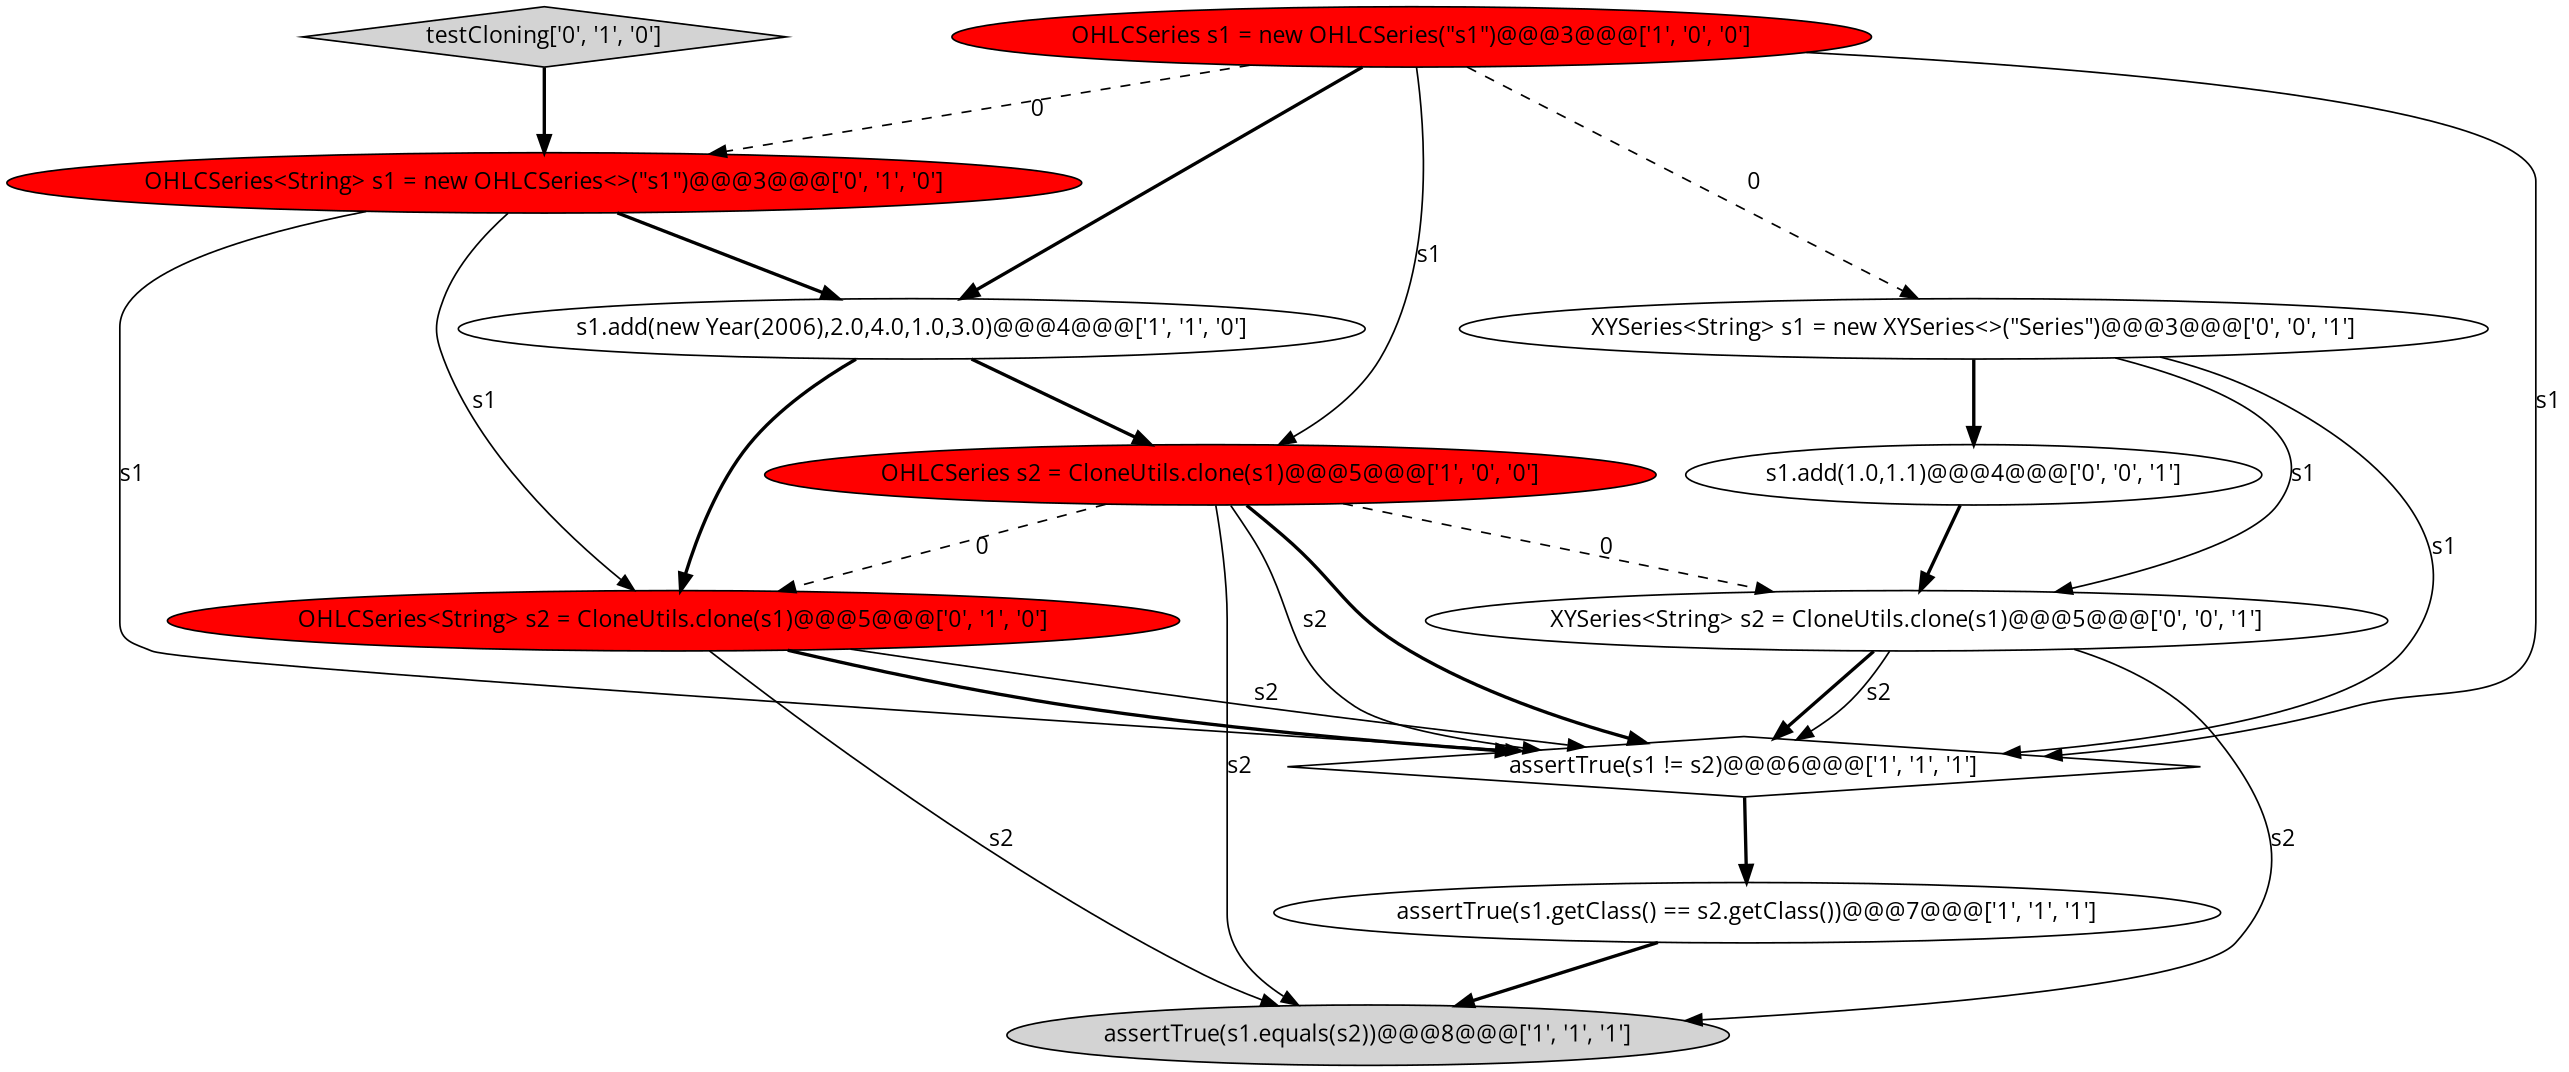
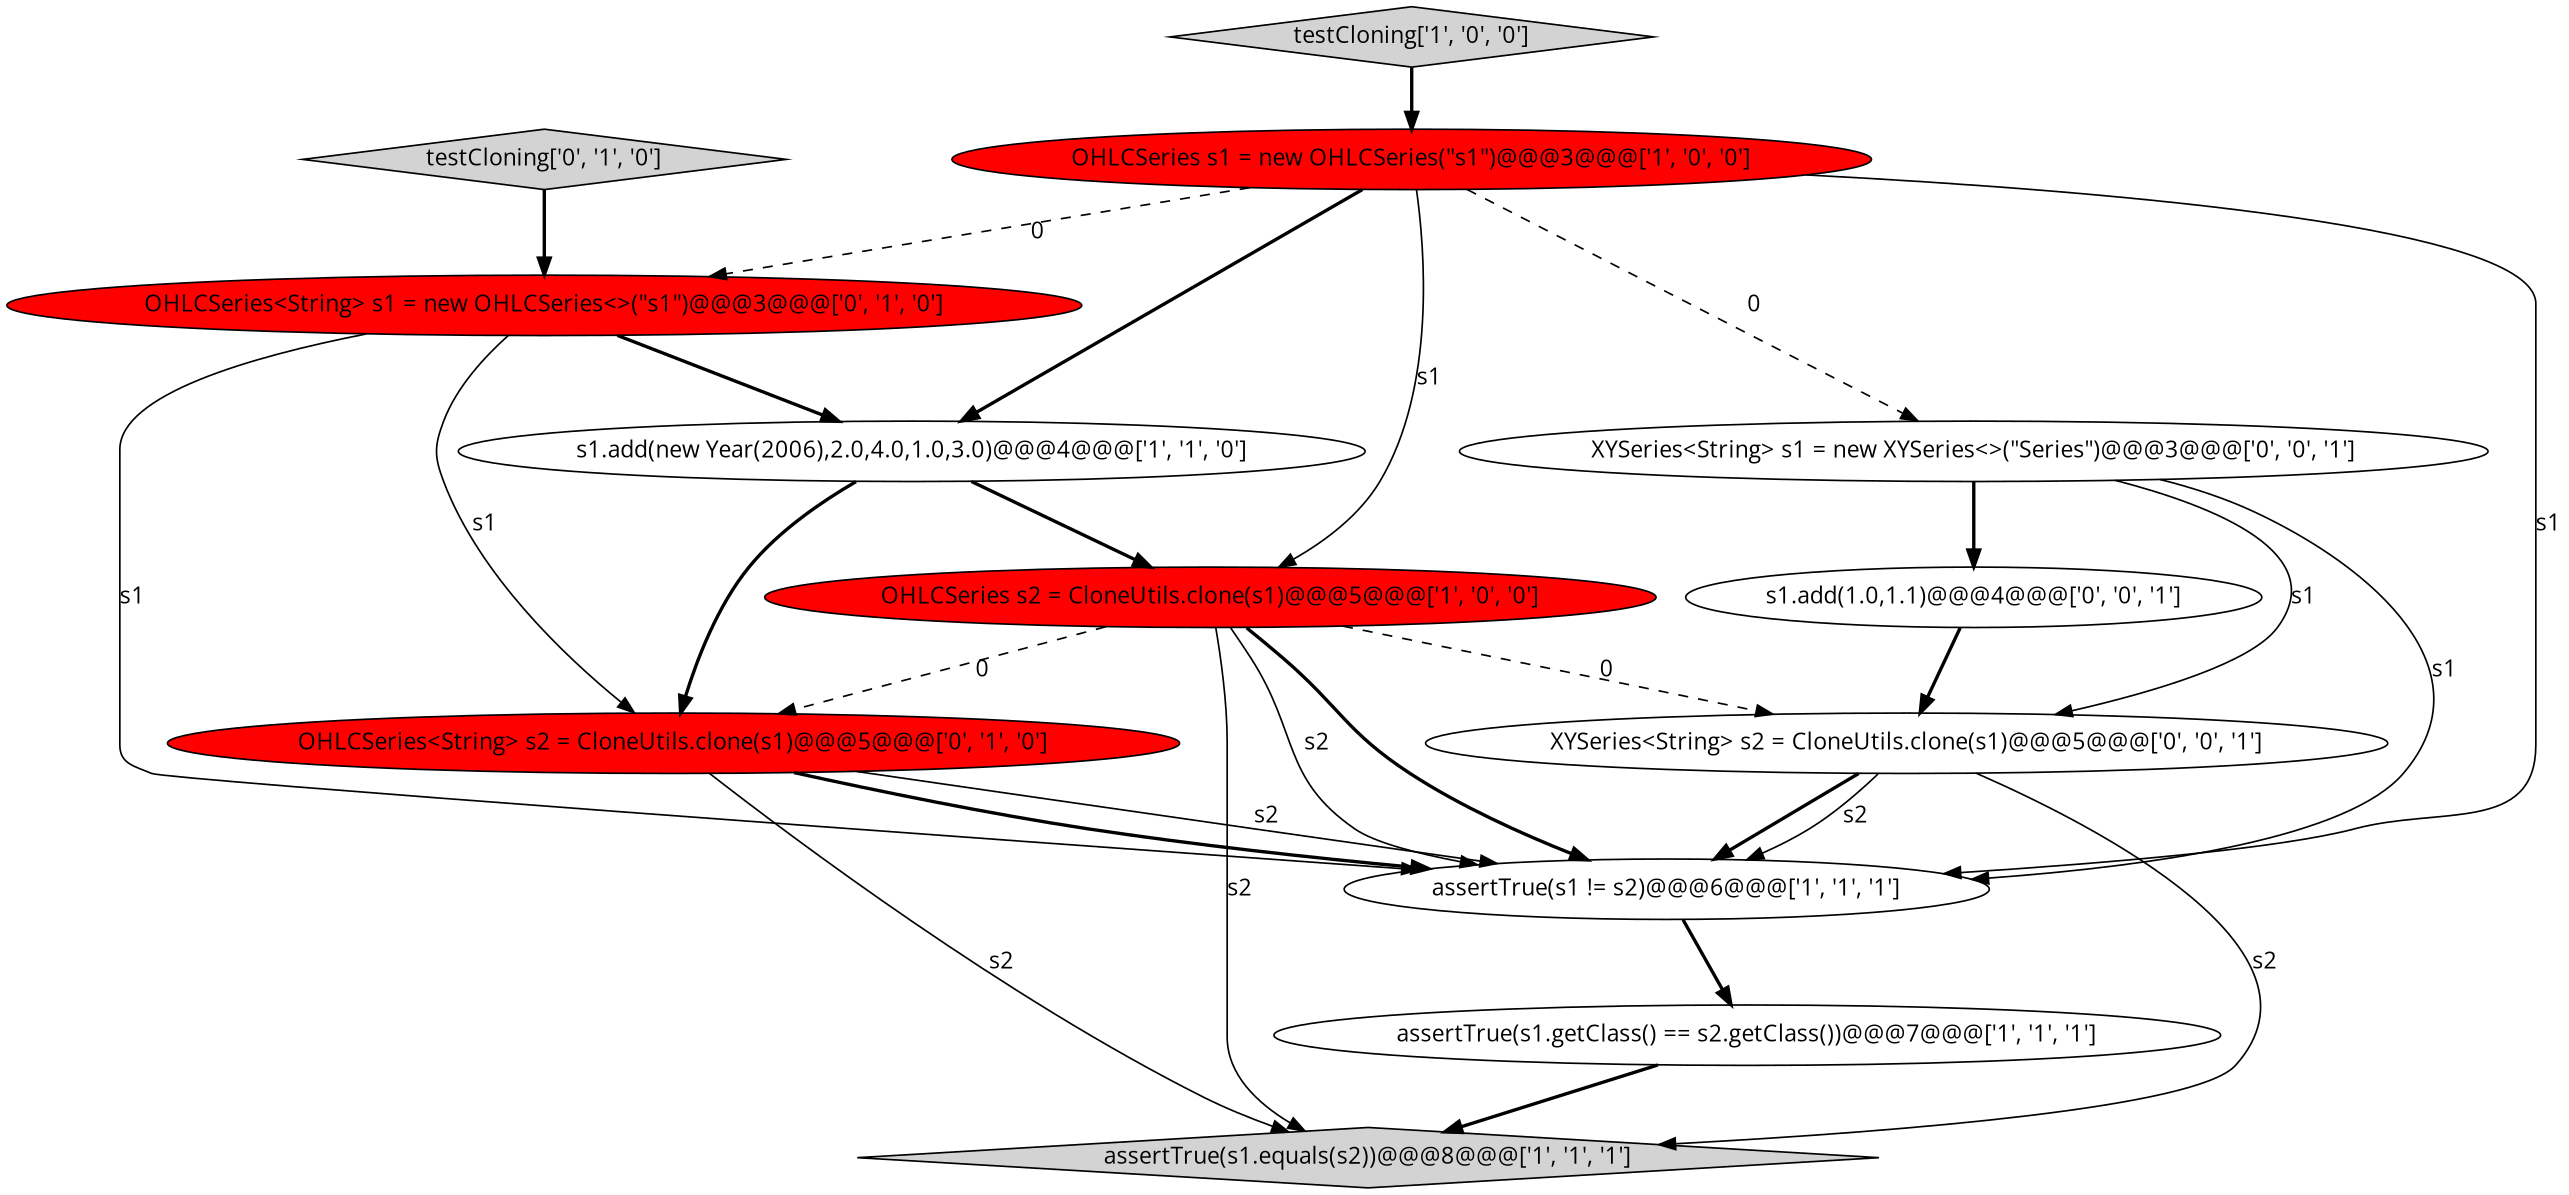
none -> (1412, 37)
(1744, 767) -> (1667, 889)
(1368, 1035) -> (1368, 1158)
